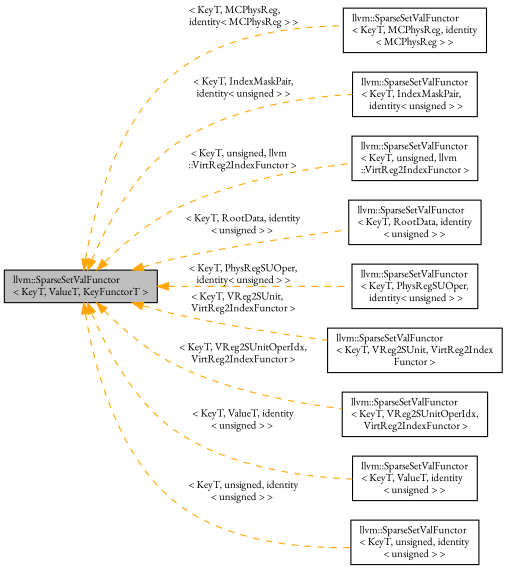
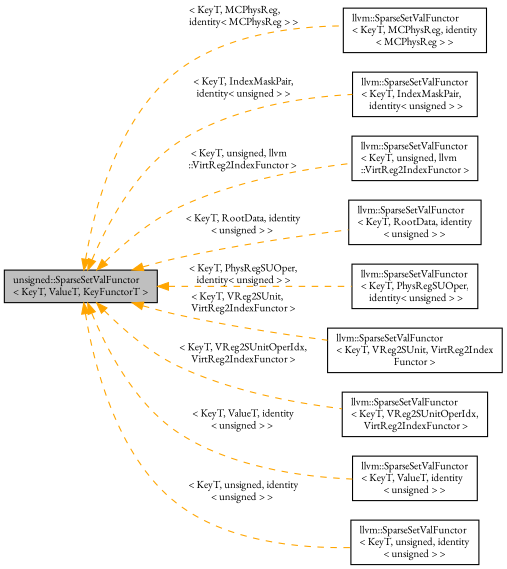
(81, 286) -> (81, 286)
